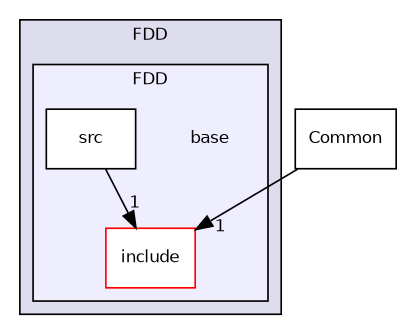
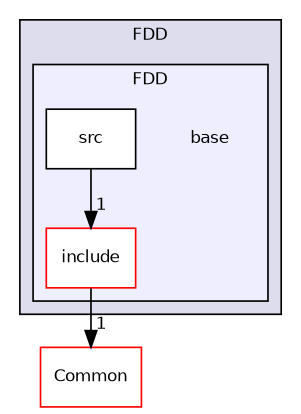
(346, 139) -> (91, 377)
(254, 195) -> (91, 309)
